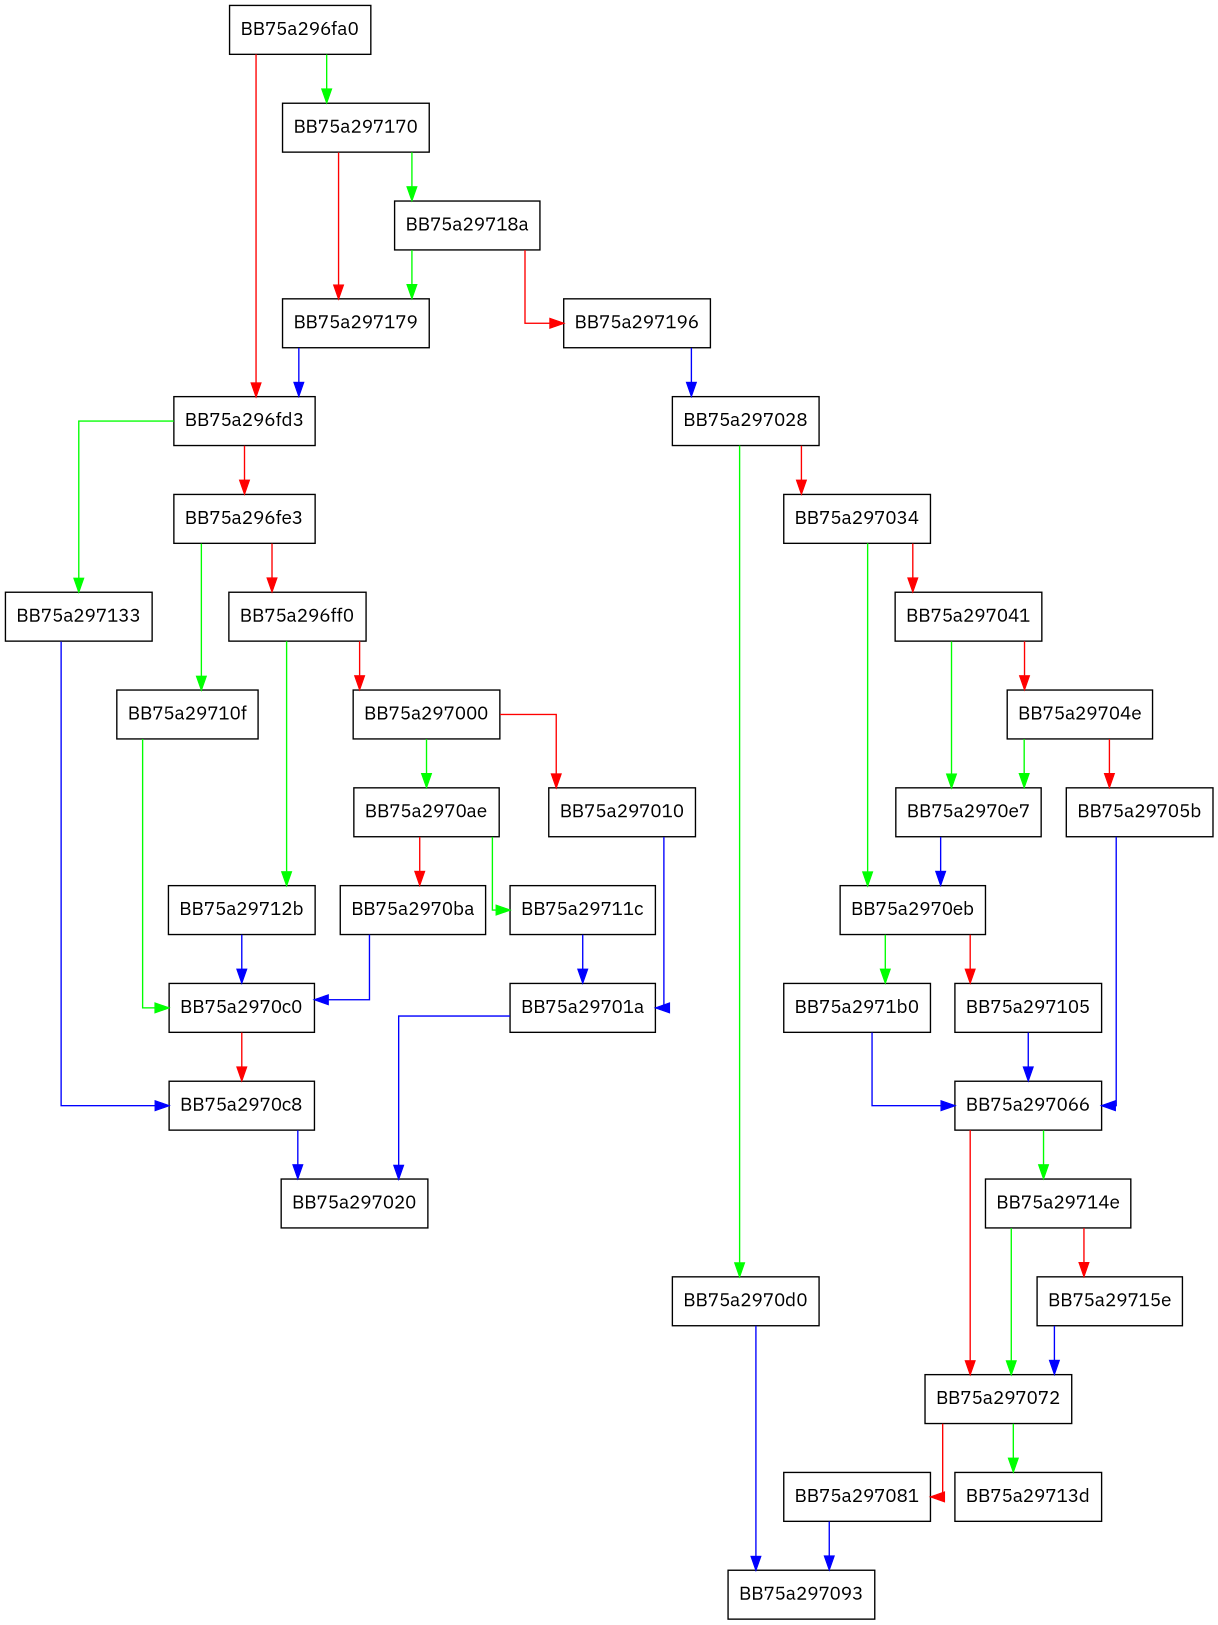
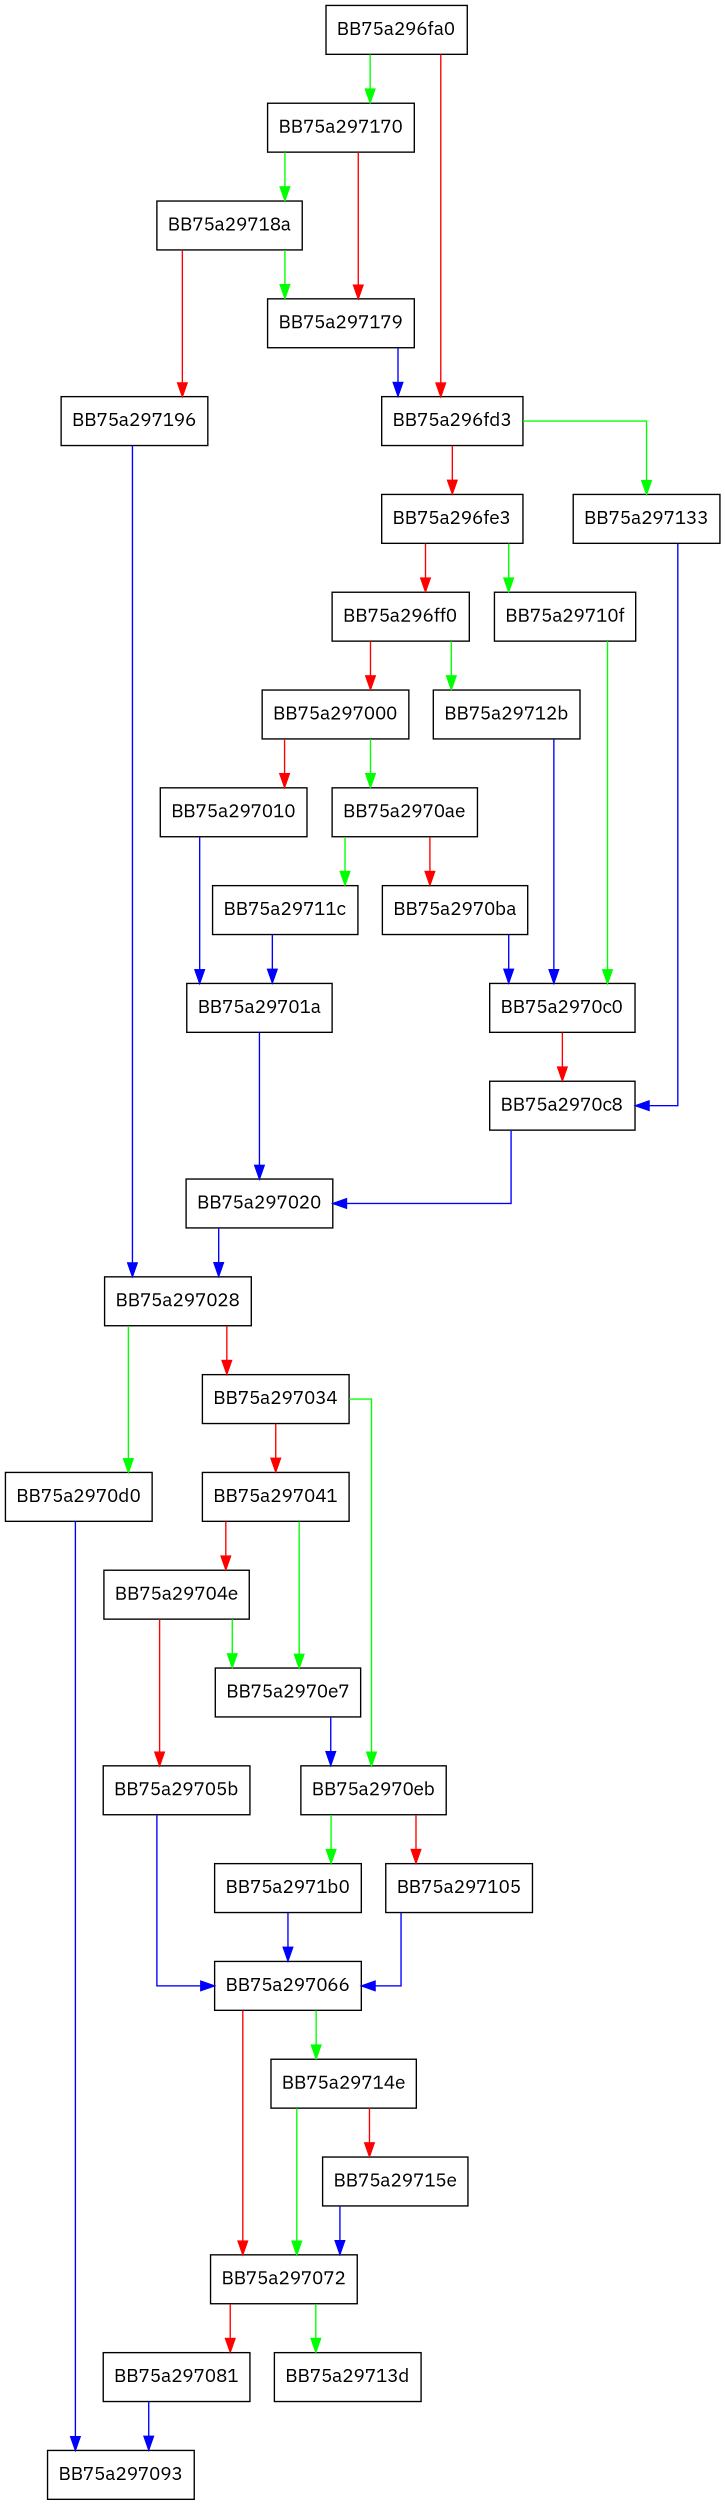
none -> (219, 1245)
